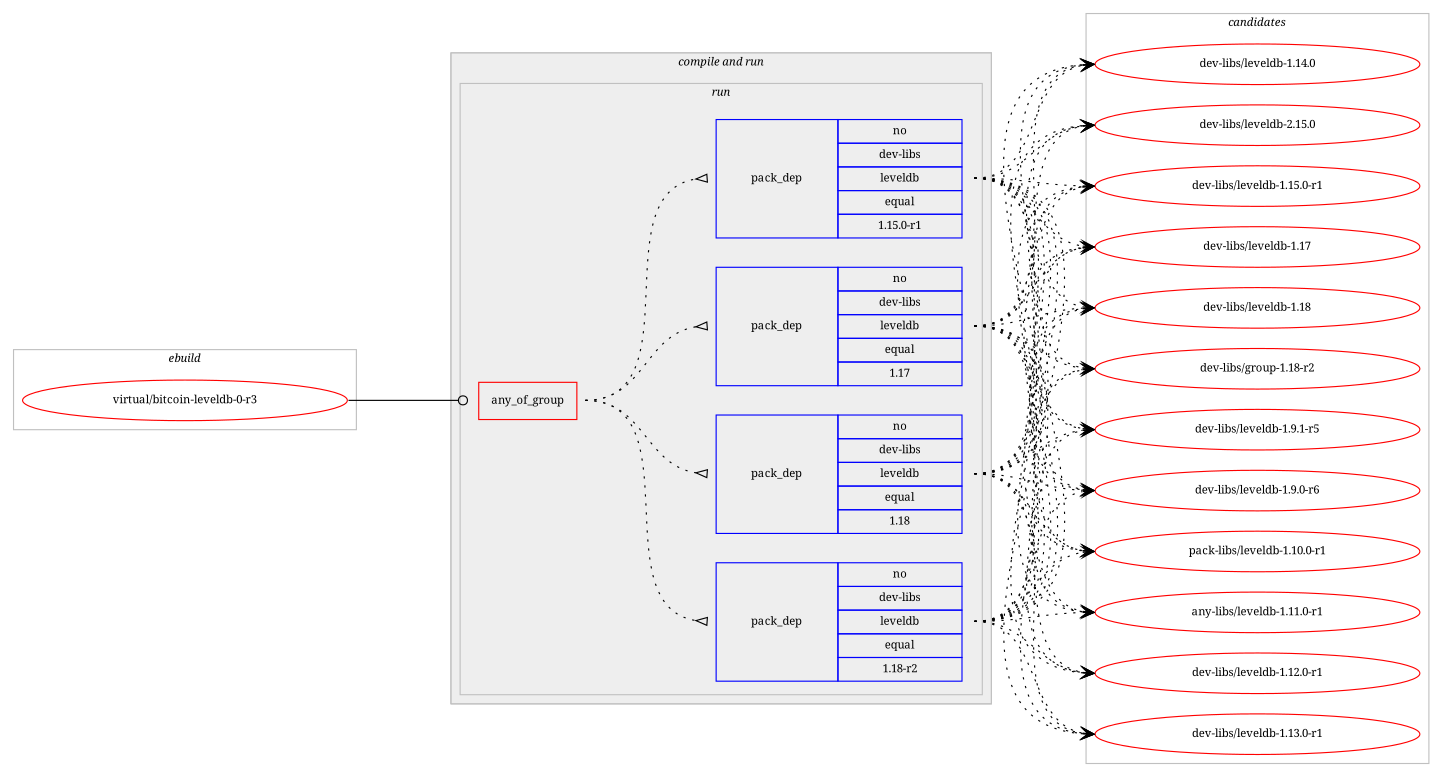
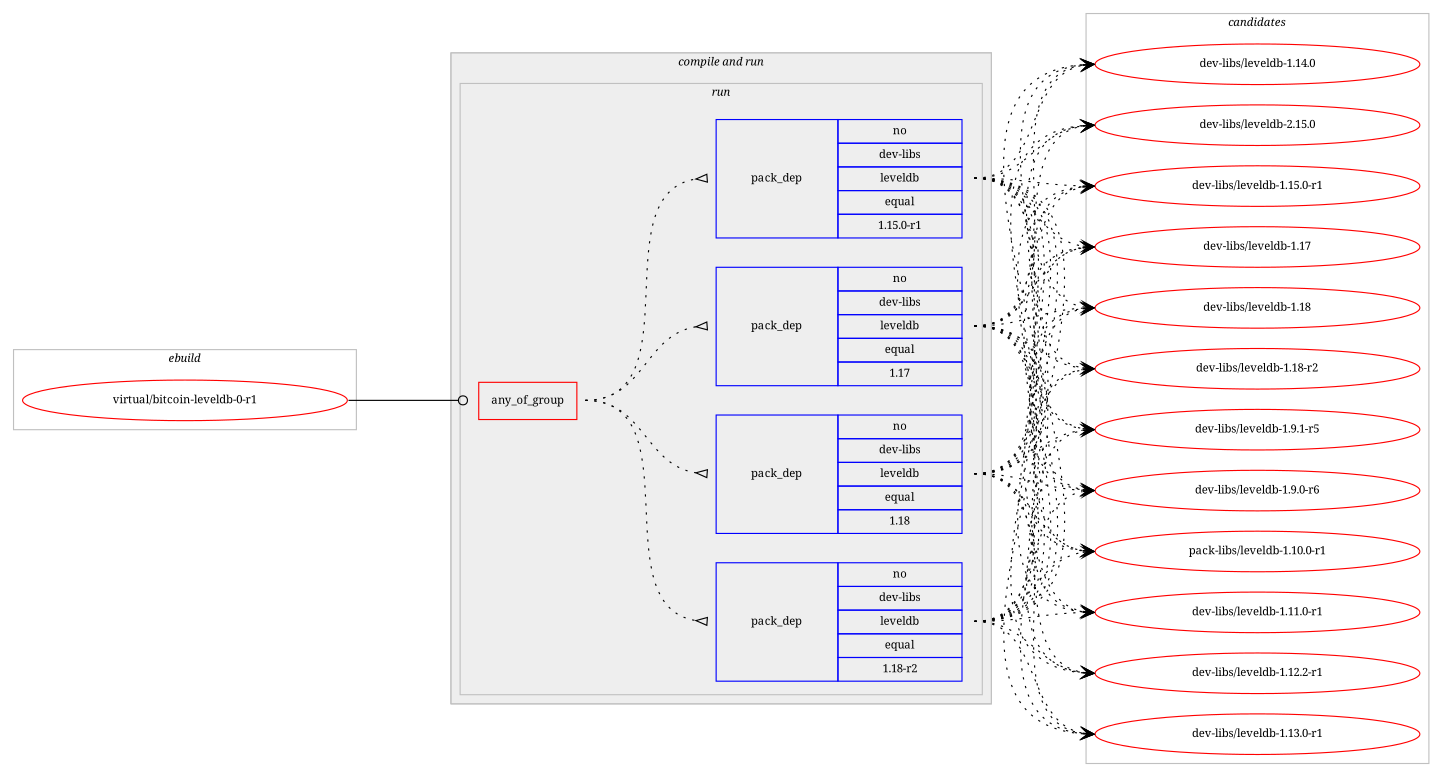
(1257, 369) -> (1257, 369)
(185, 400) -> (185, 400)
(1257, 612) -> (1257, 612)
(1257, 673) -> (1257, 673)
